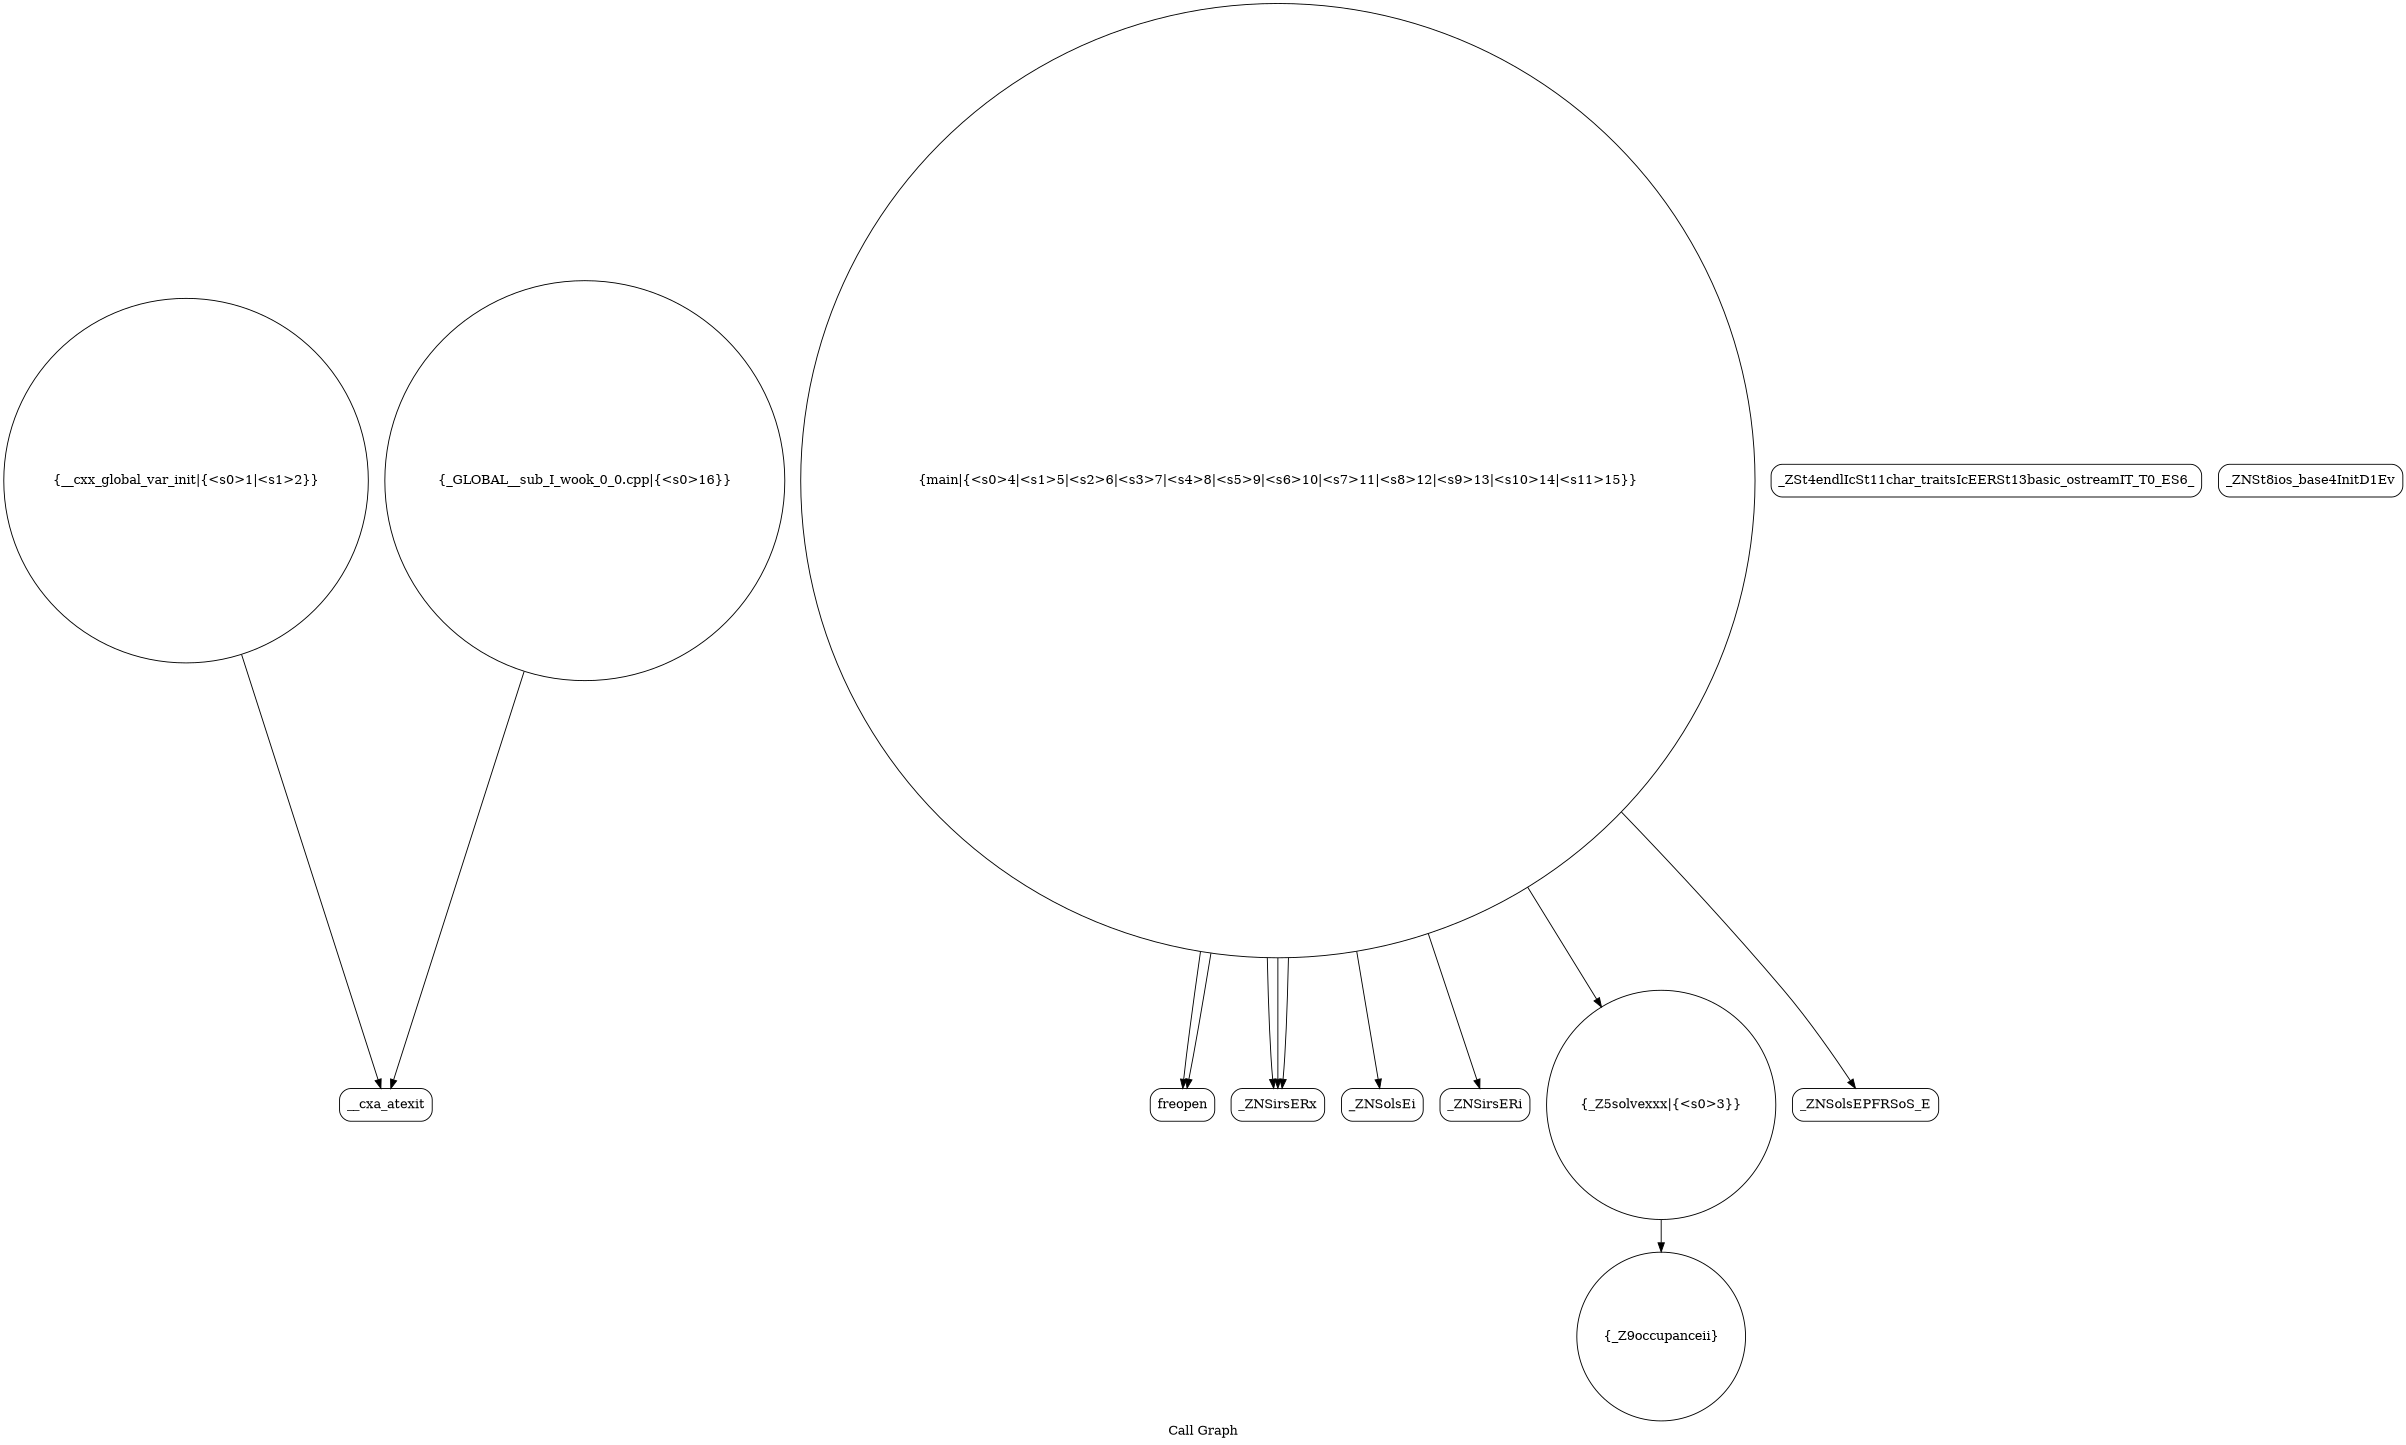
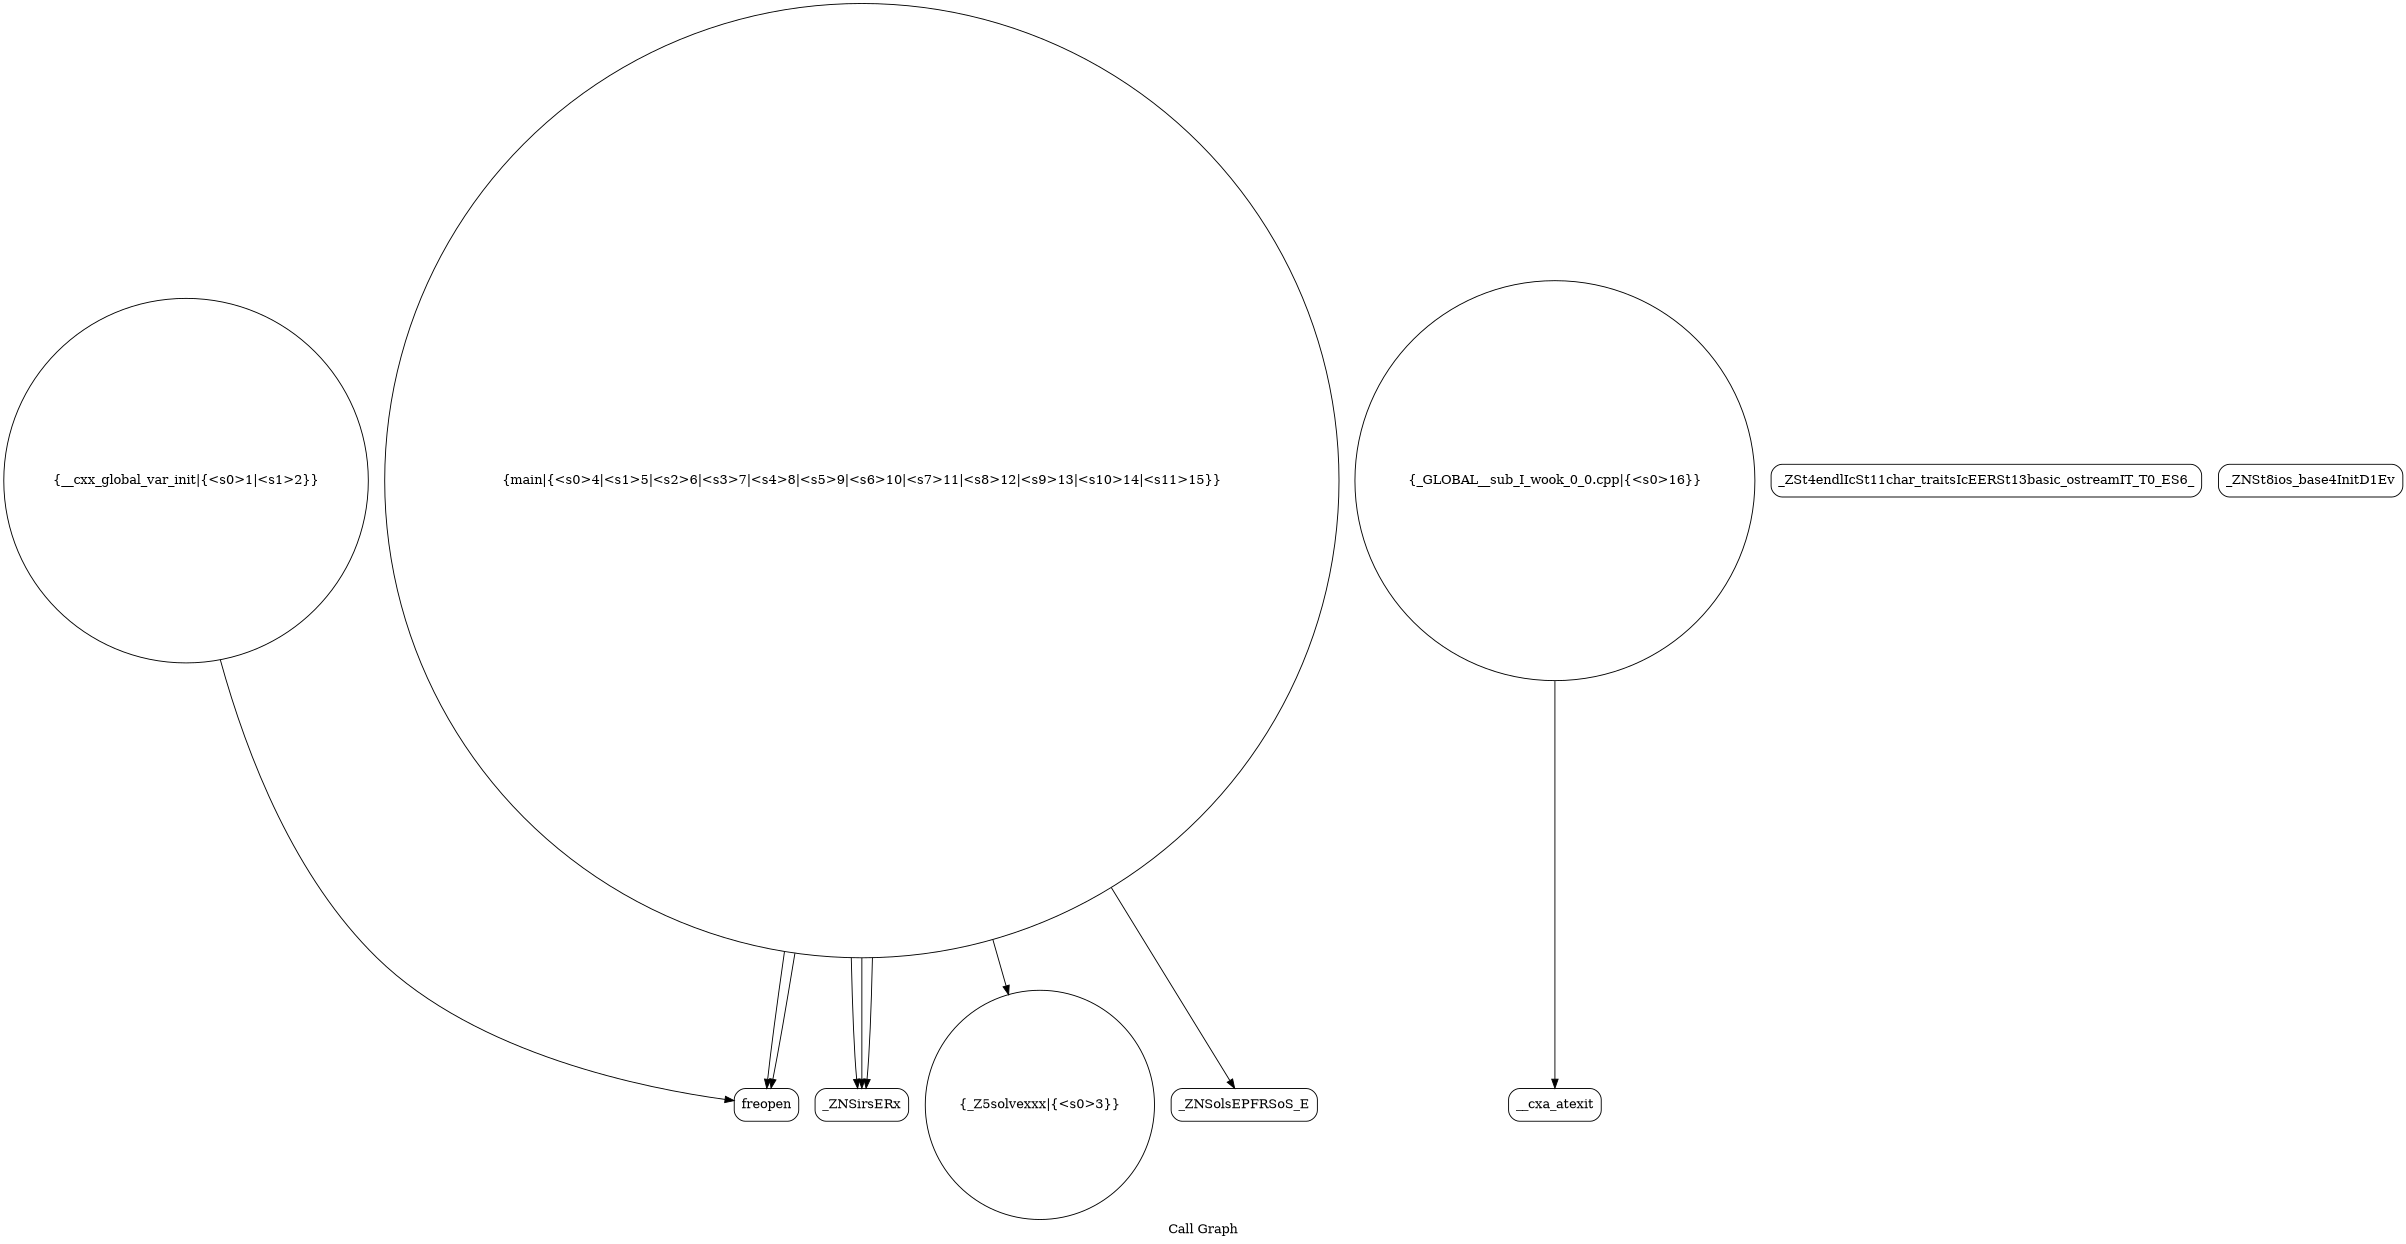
(310, 867) -> (393, 971)
(1382, 1105) -> none
(1485, 1105) -> none
(1661, 1337) -> none
